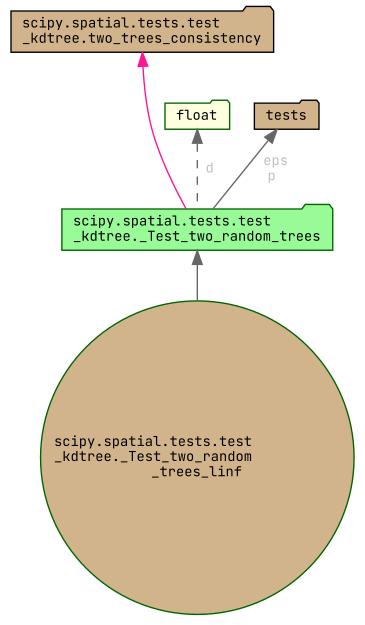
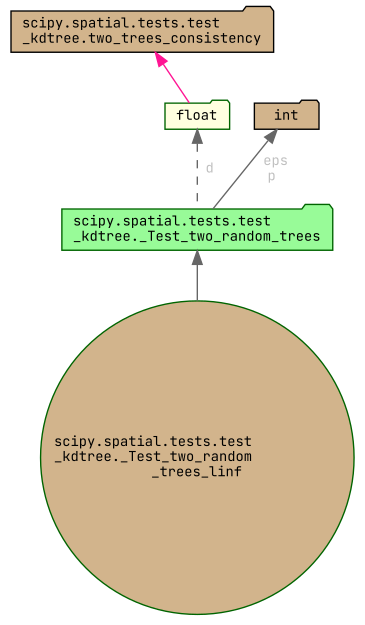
(287, 116) -> (287, 116)
(155, 140) -> (176, 84)
